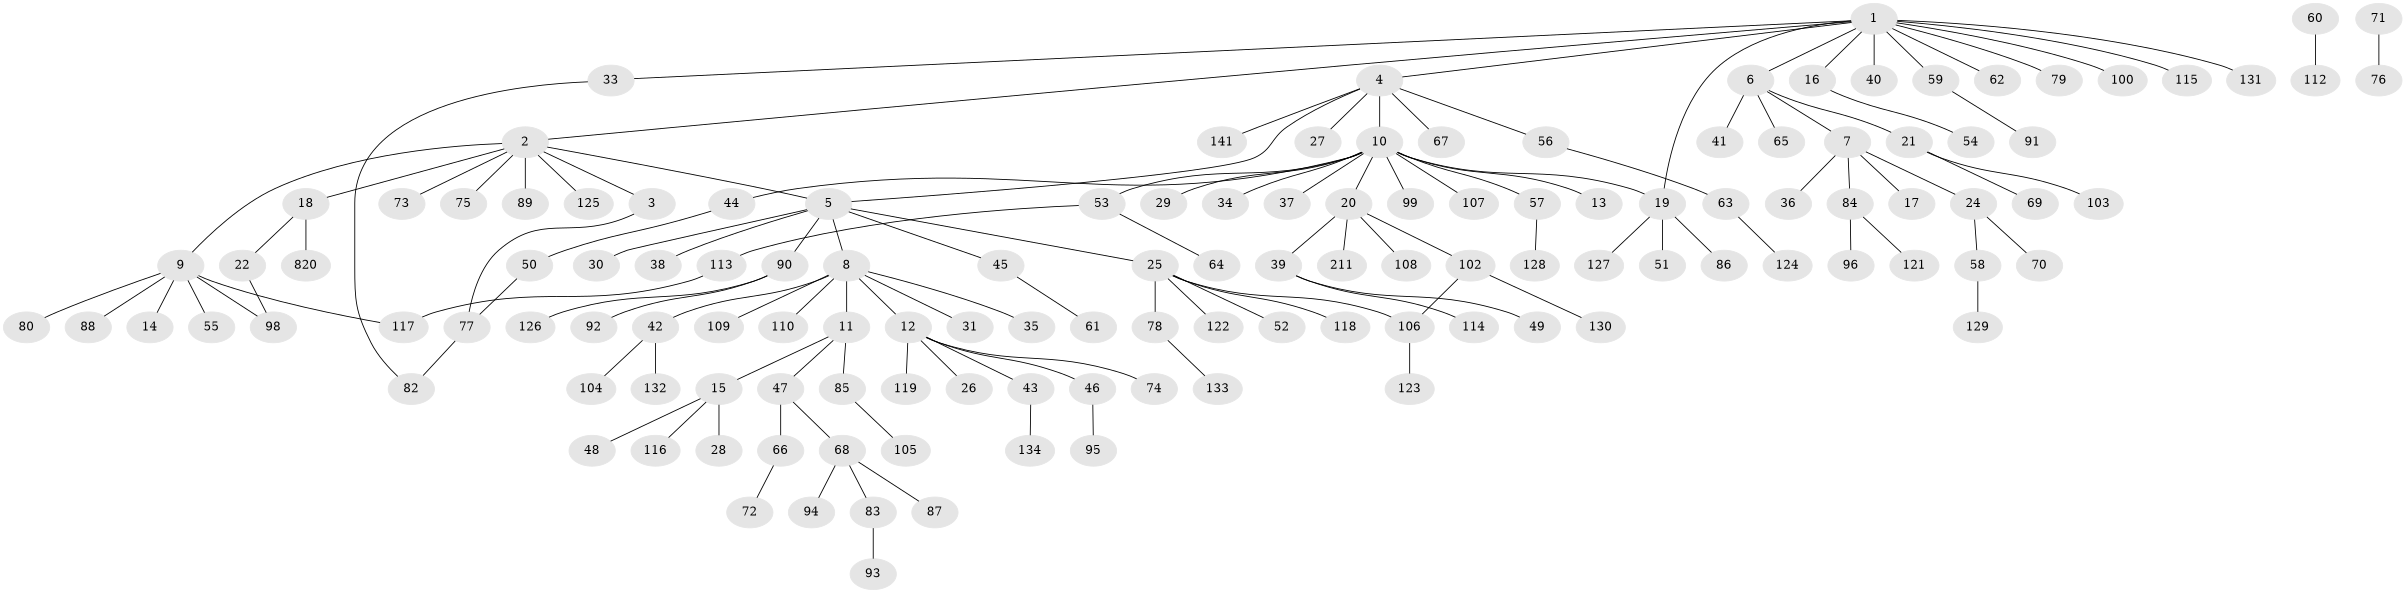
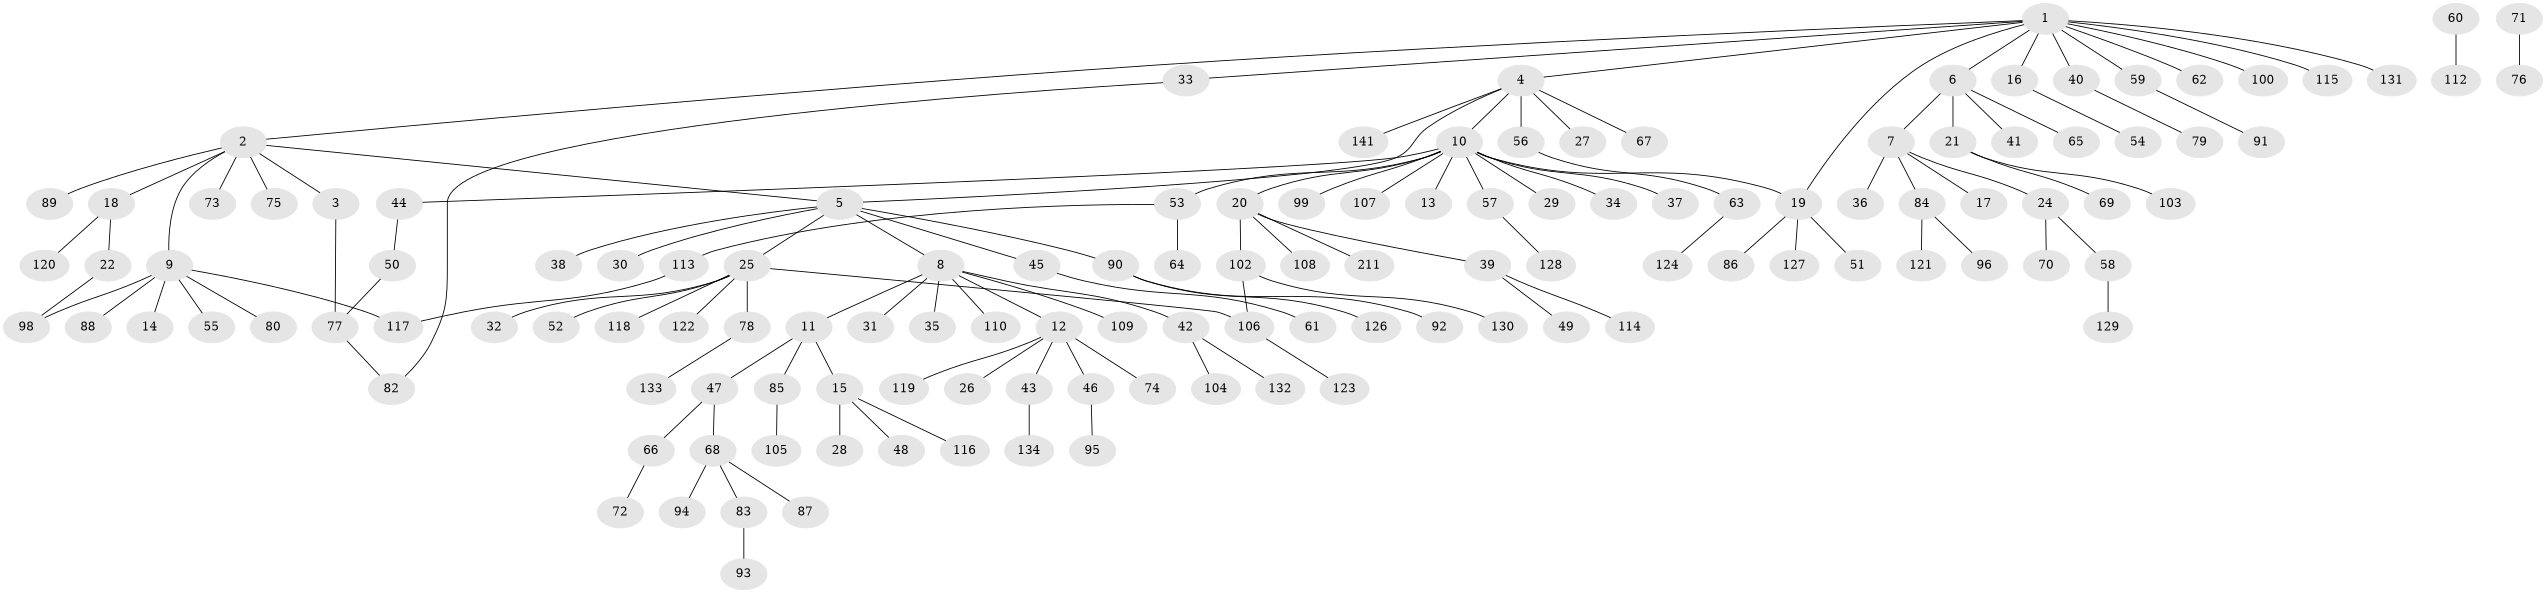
(1969, 45) -> (2138, 111)
(589, 204) -> none
(306, 266) -> (45, 266)
none -> (494, 327)
